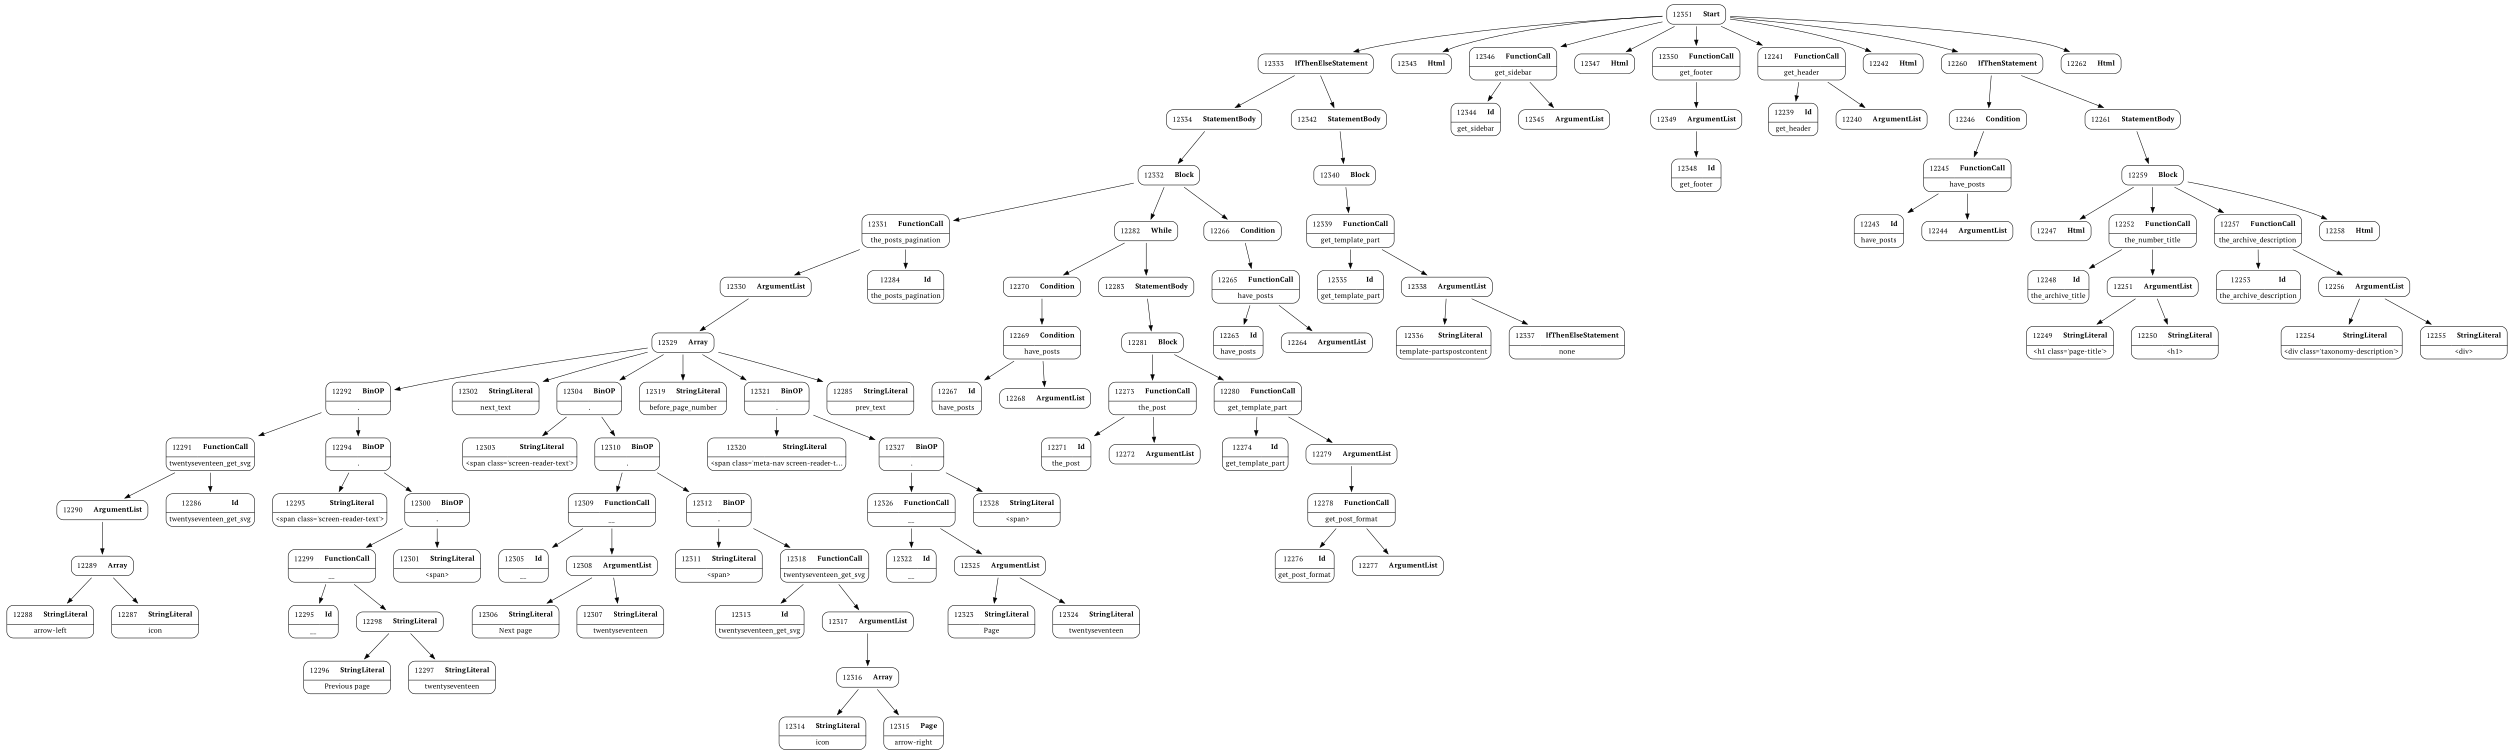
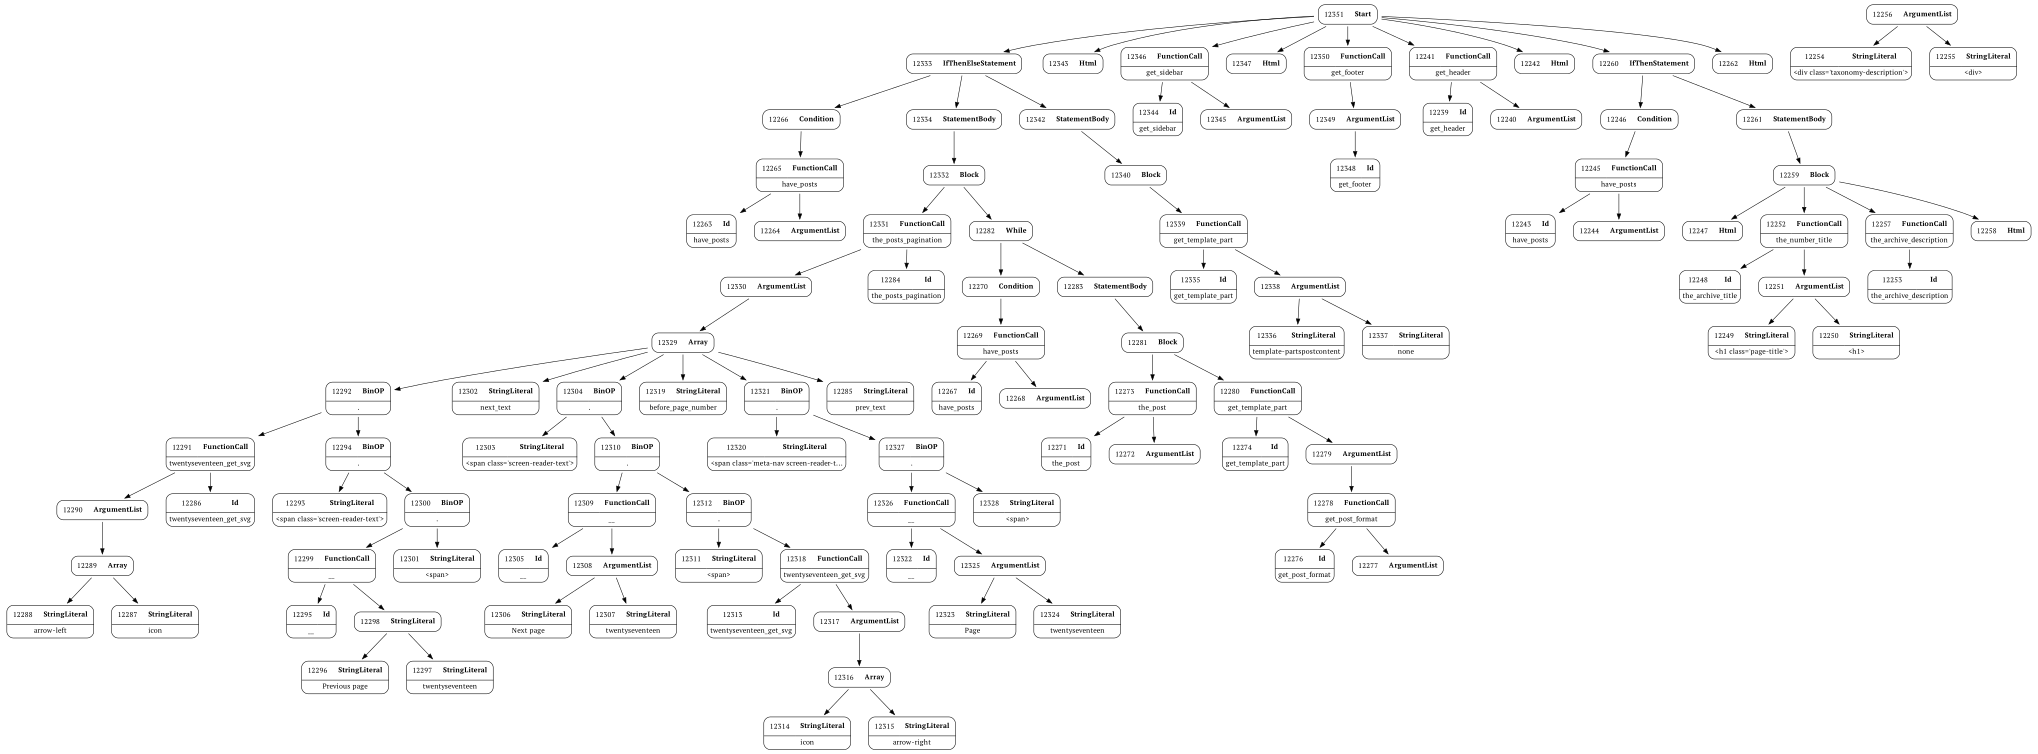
(1204, 202) -> (885, 91)
(2315, 261) -> none
(1058, 335) -> (1016, 335)
(1582, 335) -> (1421, 335)
(929, 726) -> (927, 726)
